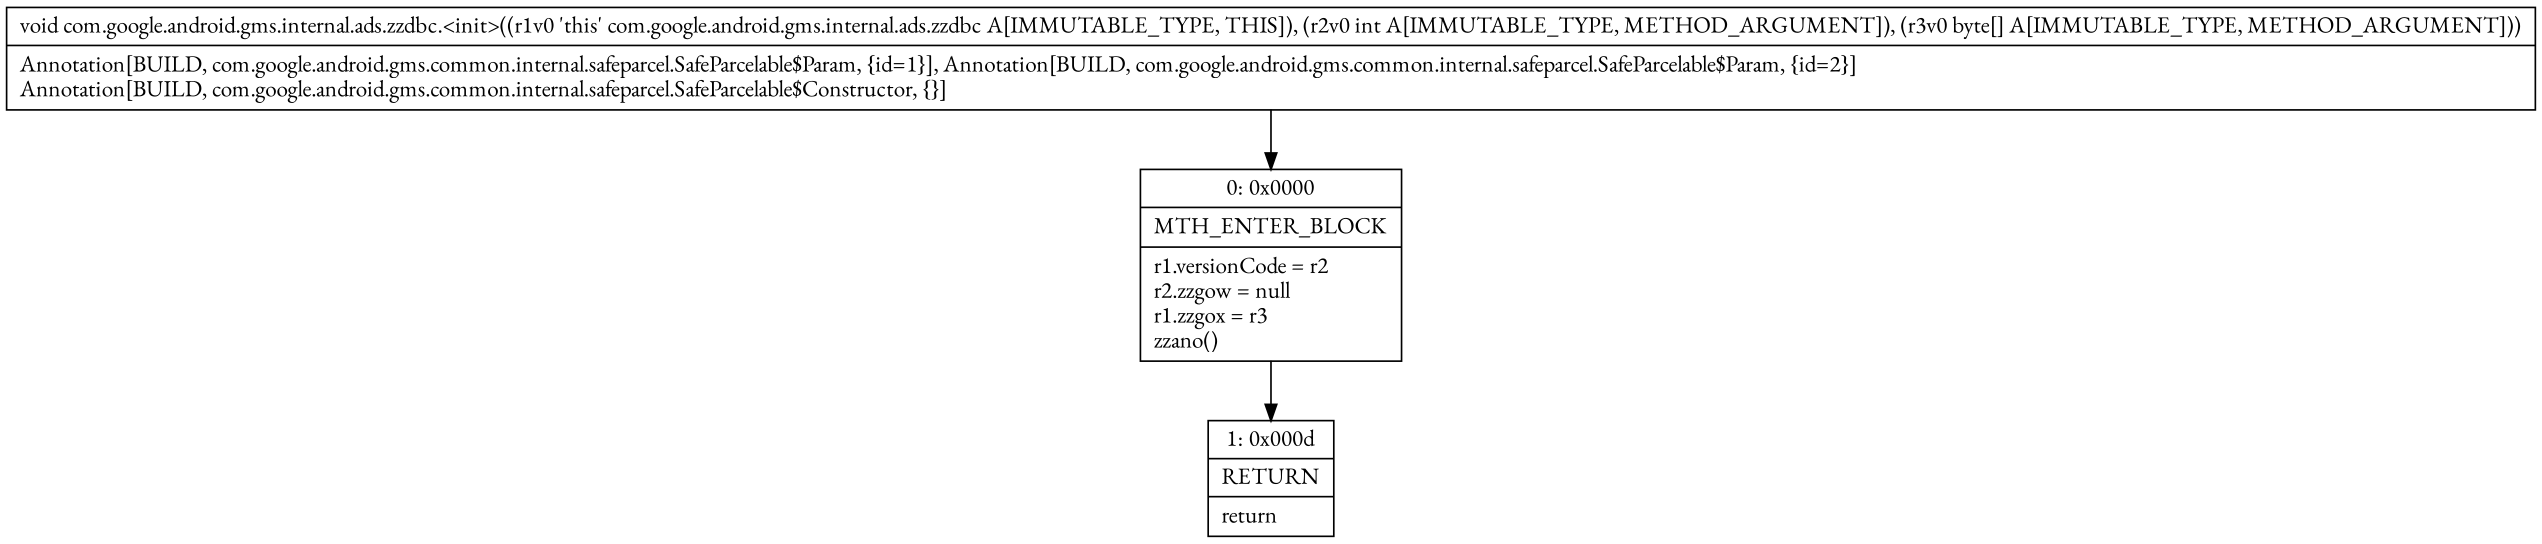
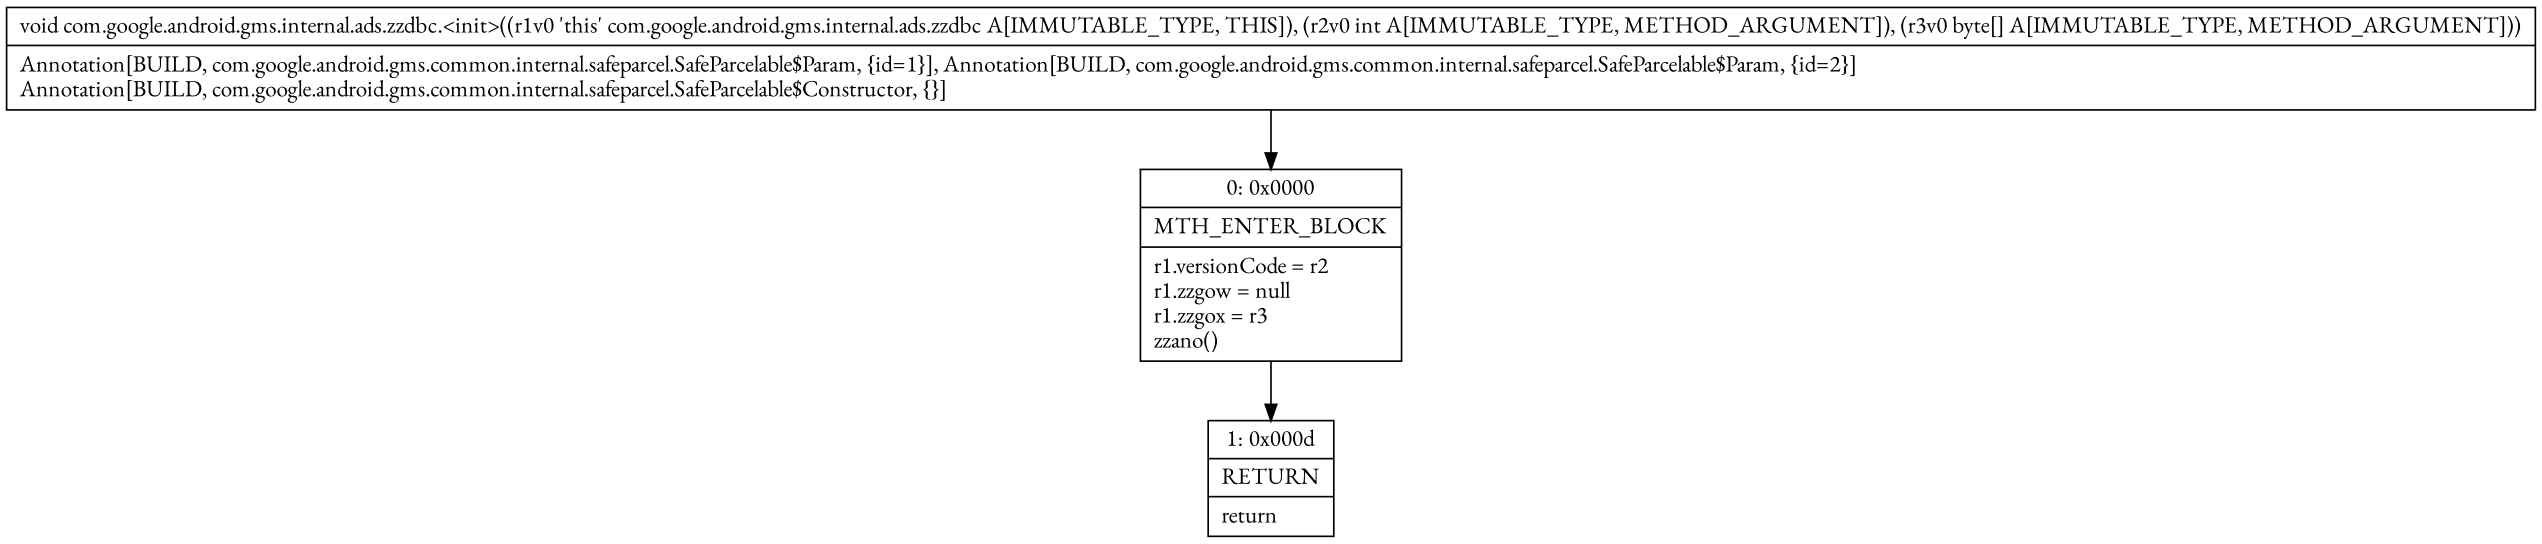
(1222, 291) -> (1222, 291)
